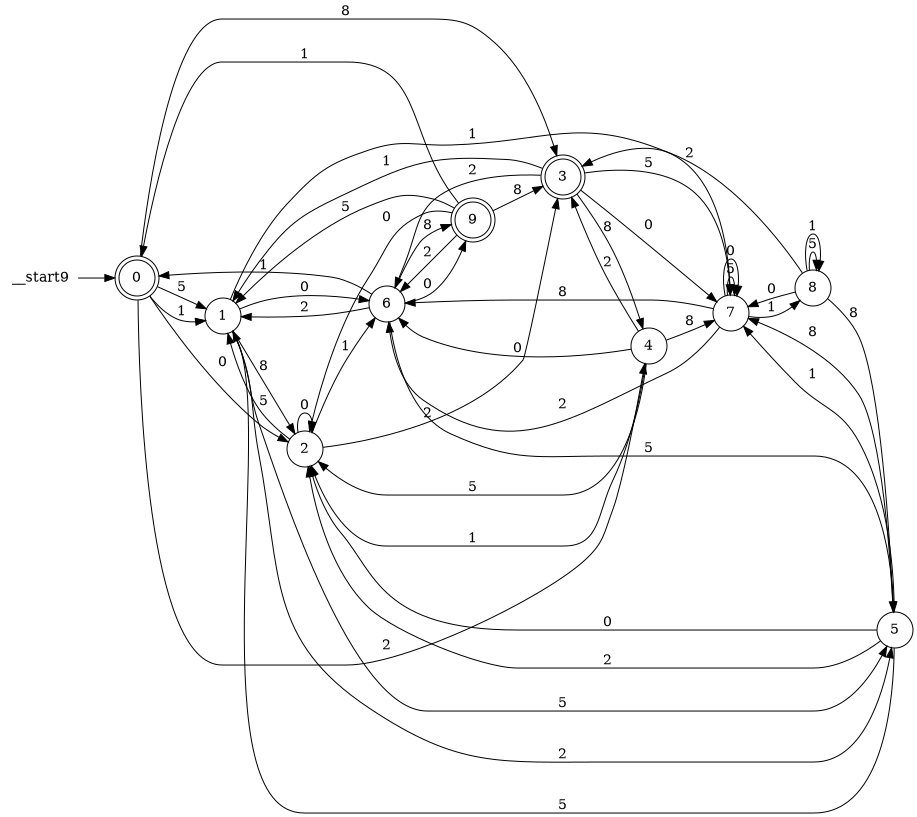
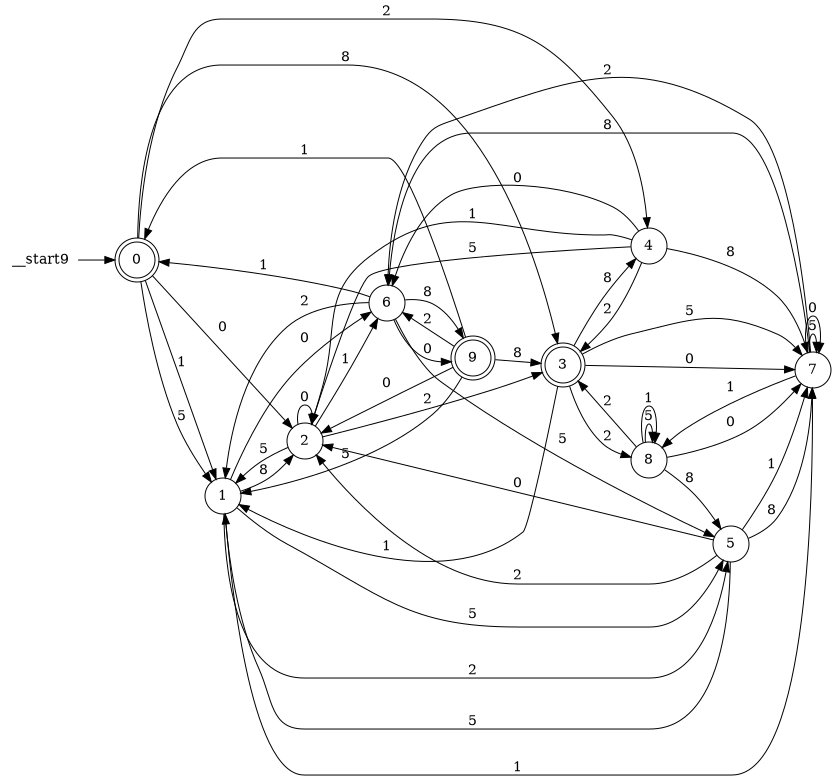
(458, 186) -> (588, 426)
